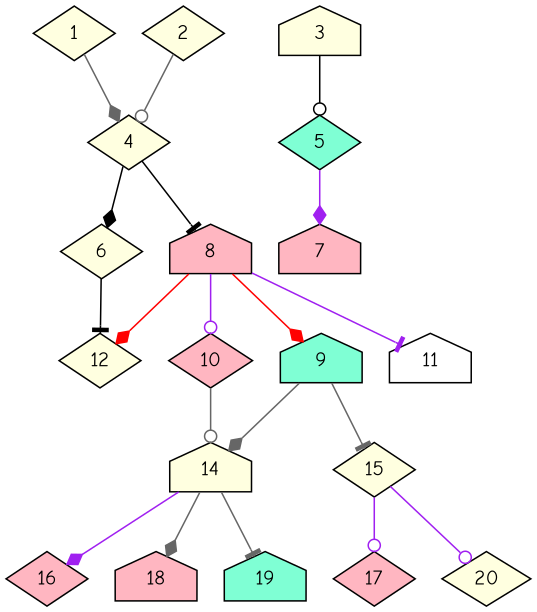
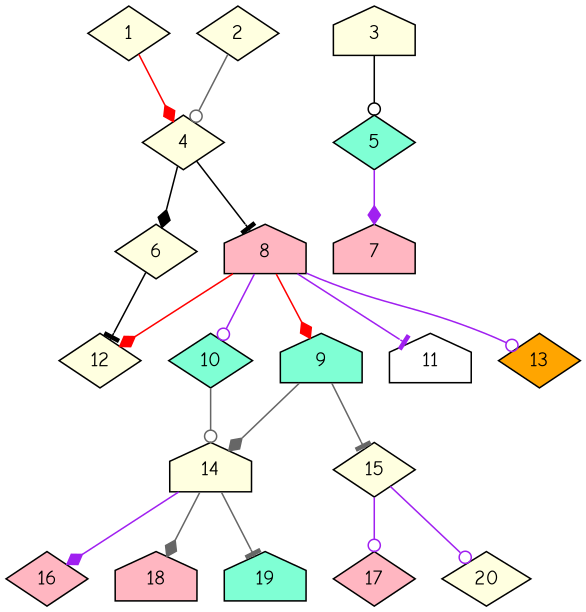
(97, 80) -> (152, 80)
(211, 361) -> (211, 361)
none -> (539, 361)
